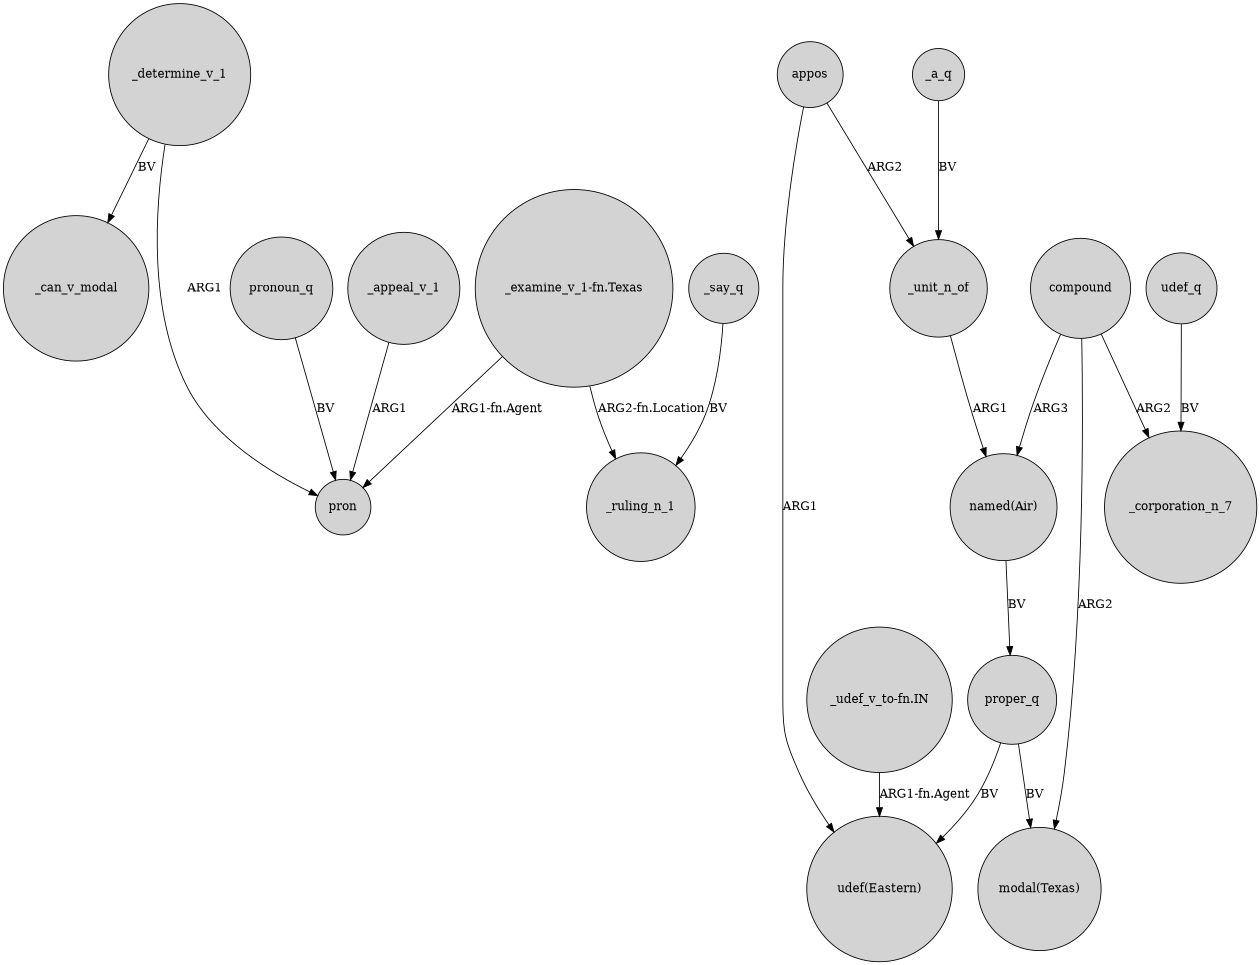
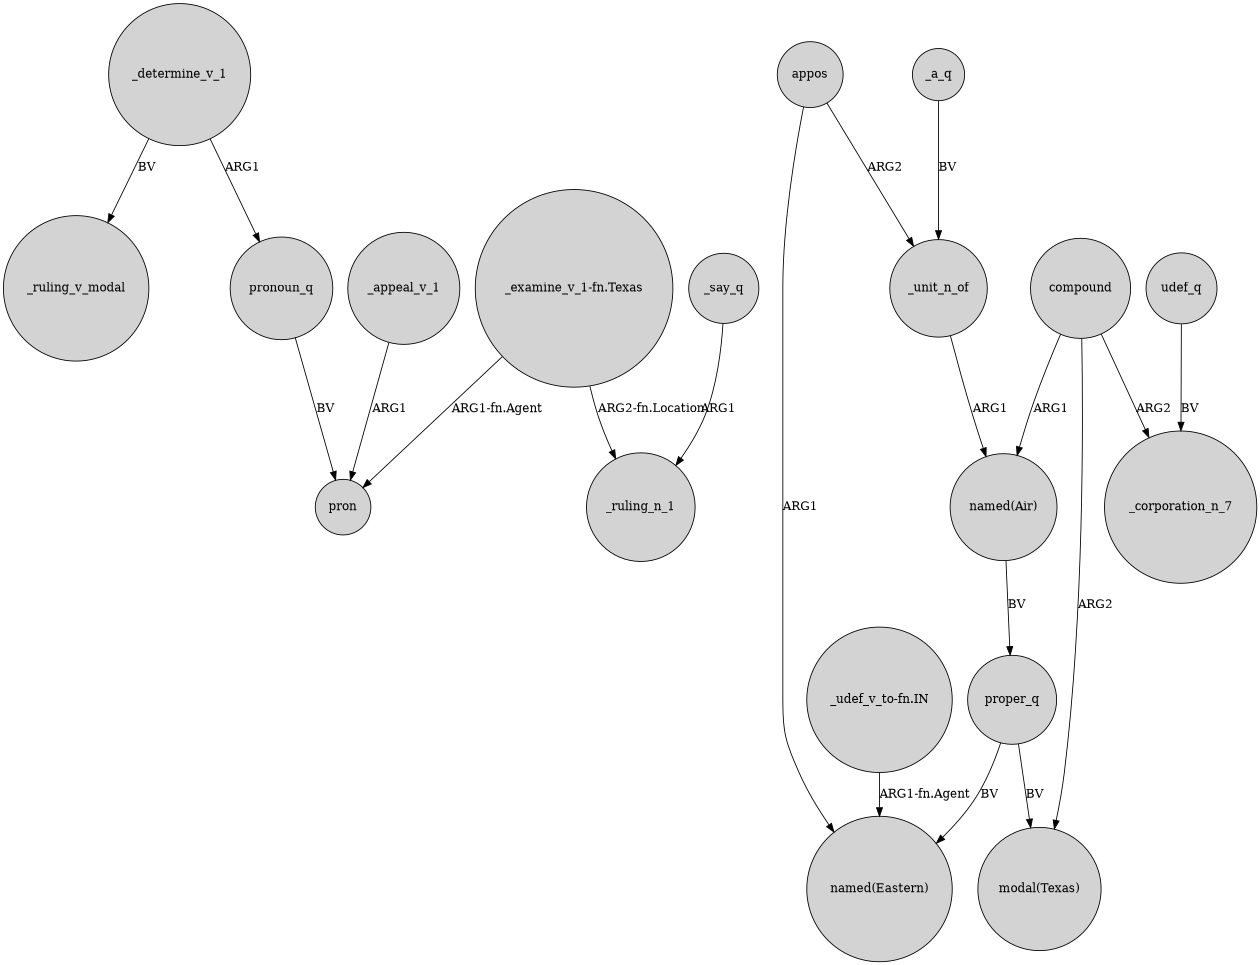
(76, 288) -> (76, 288)
(172, 348) -> (233, 186)
(718, 409) -> (718, 409)
(1051, 409) -> (1051, 409)
(880, 889) -> (880, 889)
